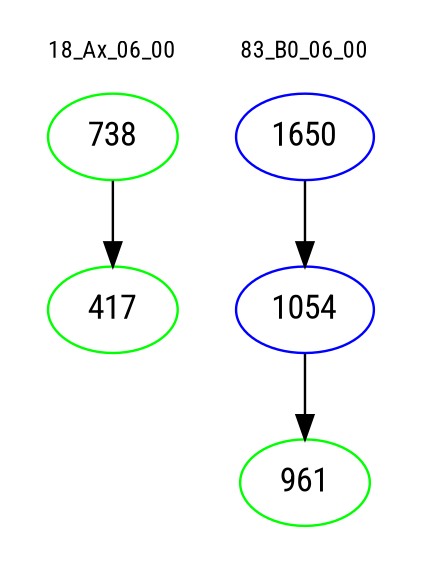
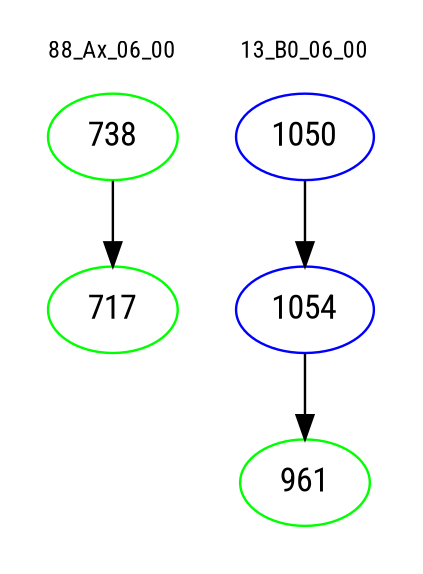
(113, 52) -> (113, 52)
(305, 52) -> (305, 52)
(305, 137) -> (305, 137)
(113, 310) -> (113, 310)
